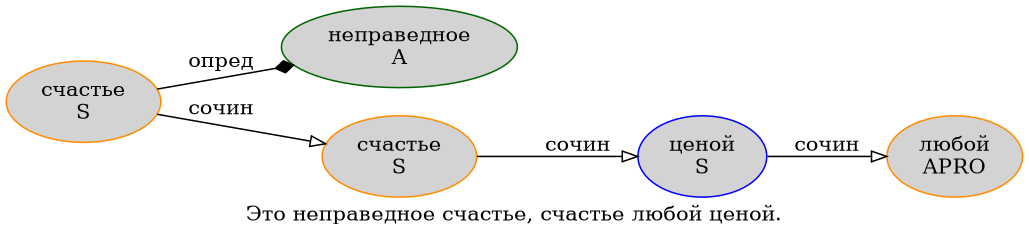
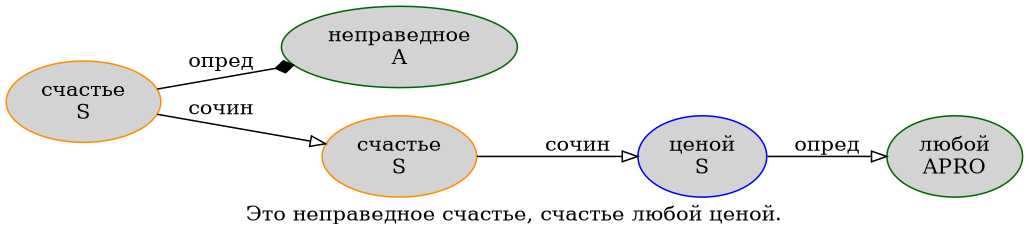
(827, 145) -> (827, 145)
(955, 156) -> (955, 156)
